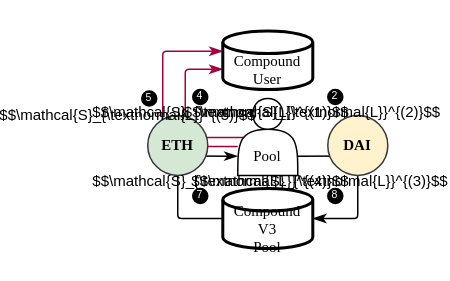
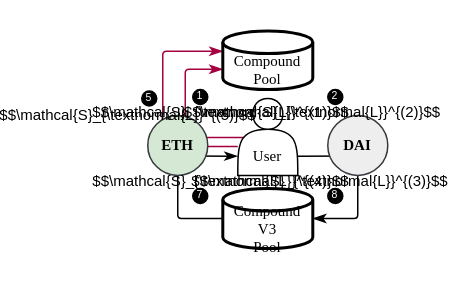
(268, 70) -> (268, 70)
(200, 97) -> (200, 97)
(268, 137) -> (268, 137)
(358, 145) -> (358, 145)
